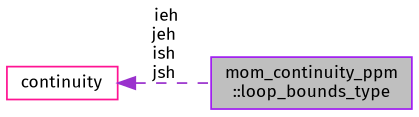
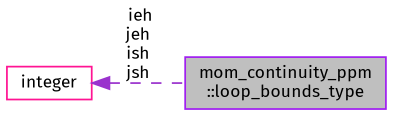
(62, 83) -> (49, 83)
